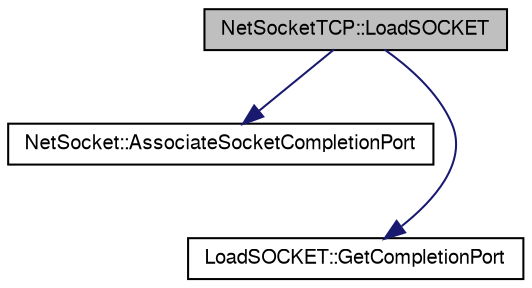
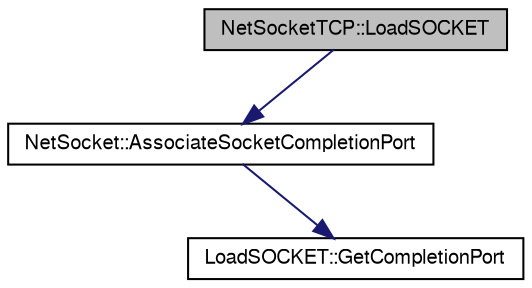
(455, 134) -> (280, 195)
